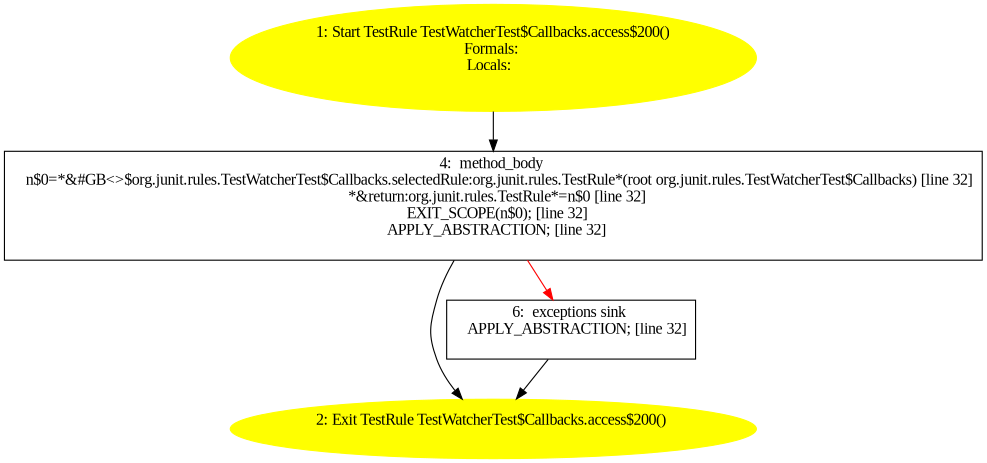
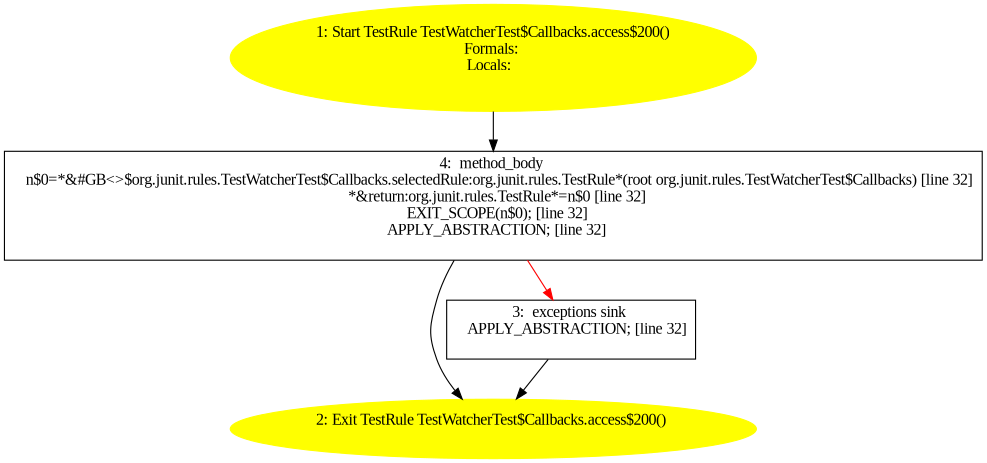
(571, 330) -> (571, 330)
